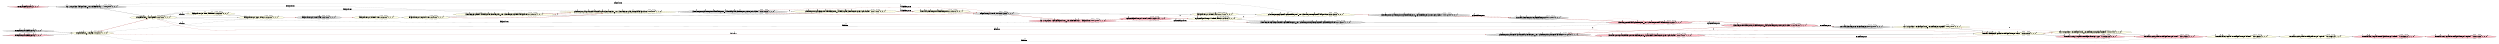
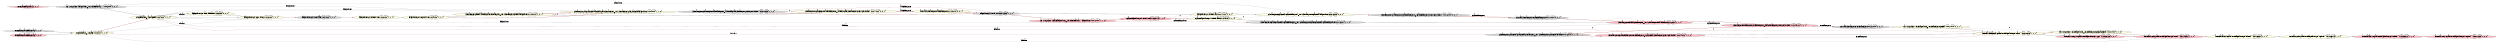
(28, 35) -> (28, 35)
